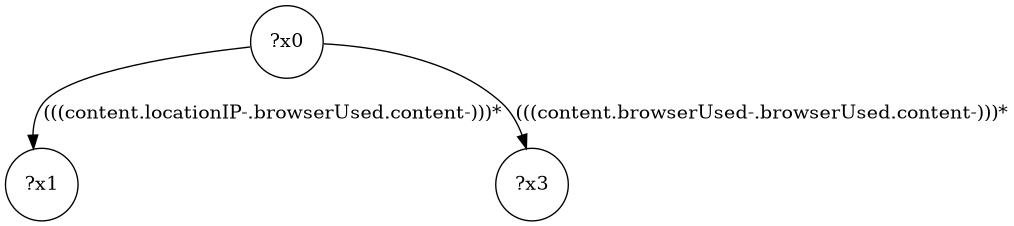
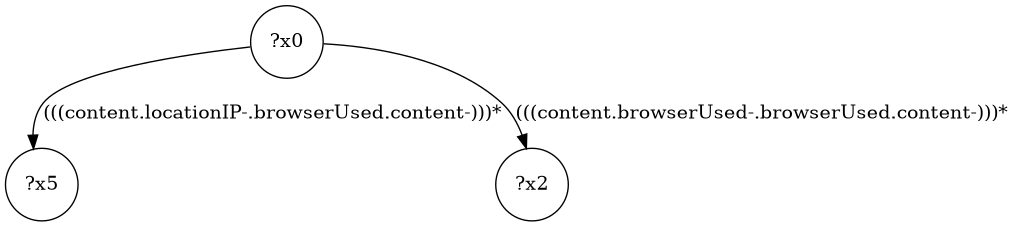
(42, 185) -> (42, 185)
(532, 185) -> (532, 185)
